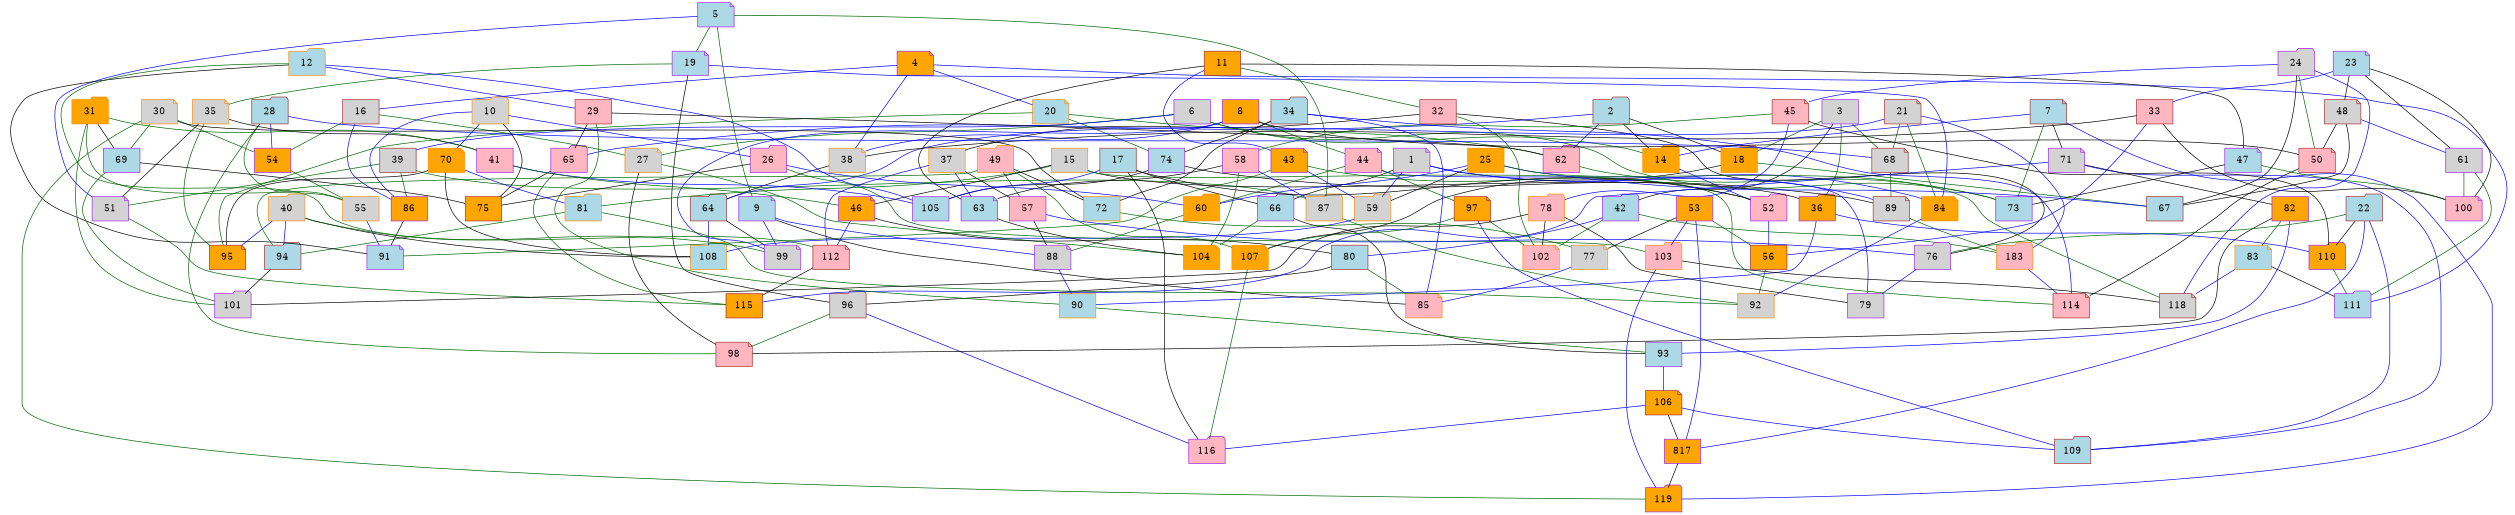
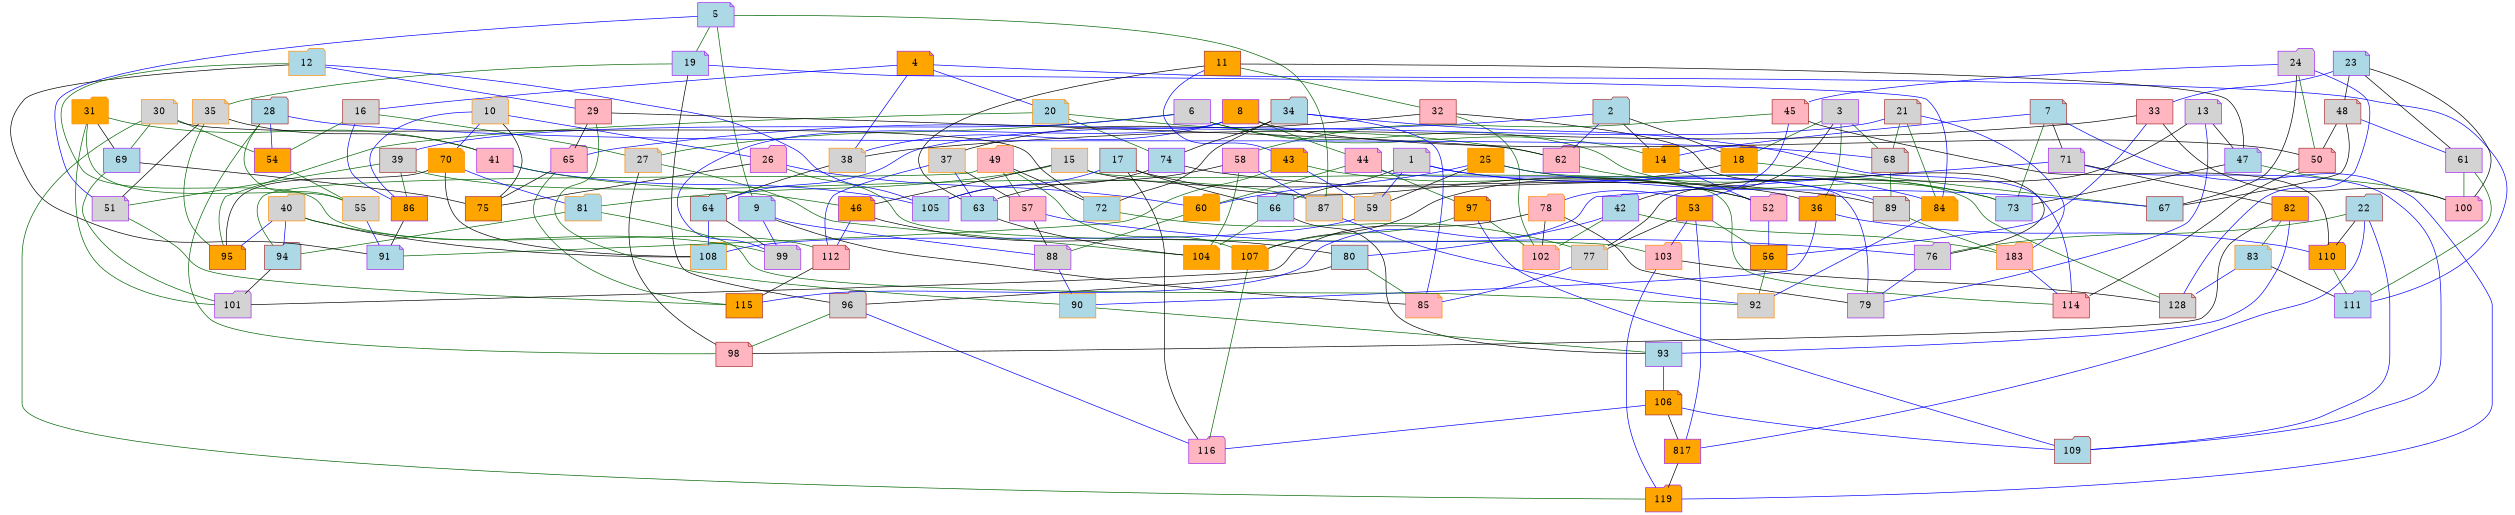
none -> (2203, 112)
(1537, 274) -> (1537, 274)
(2178, 306) -> (2178, 306)
